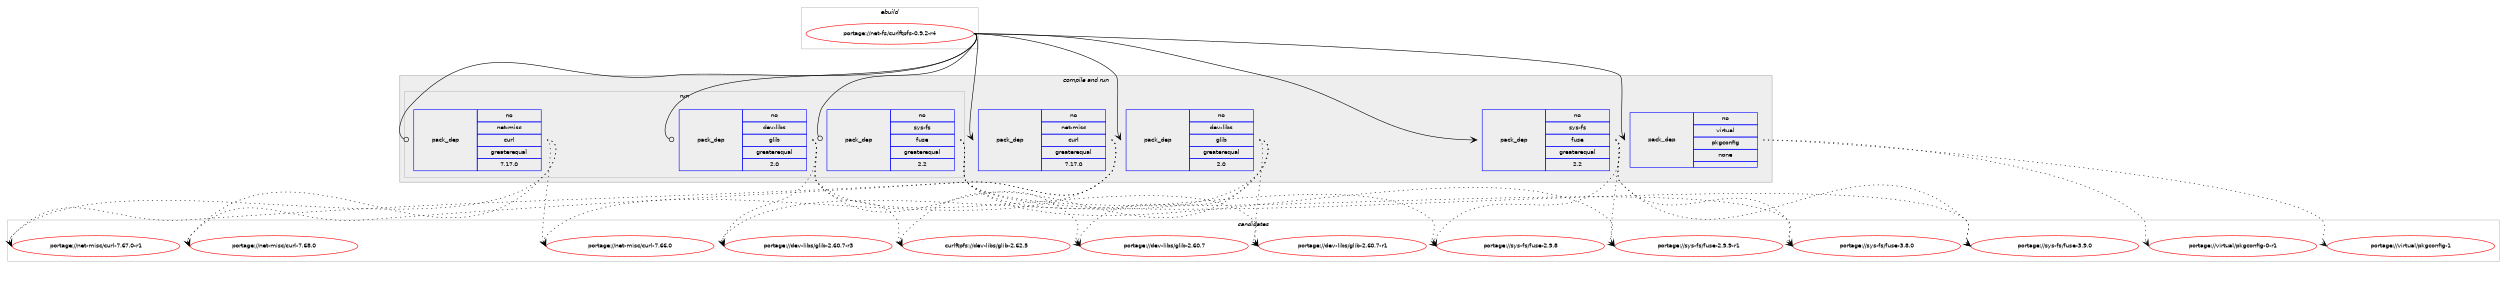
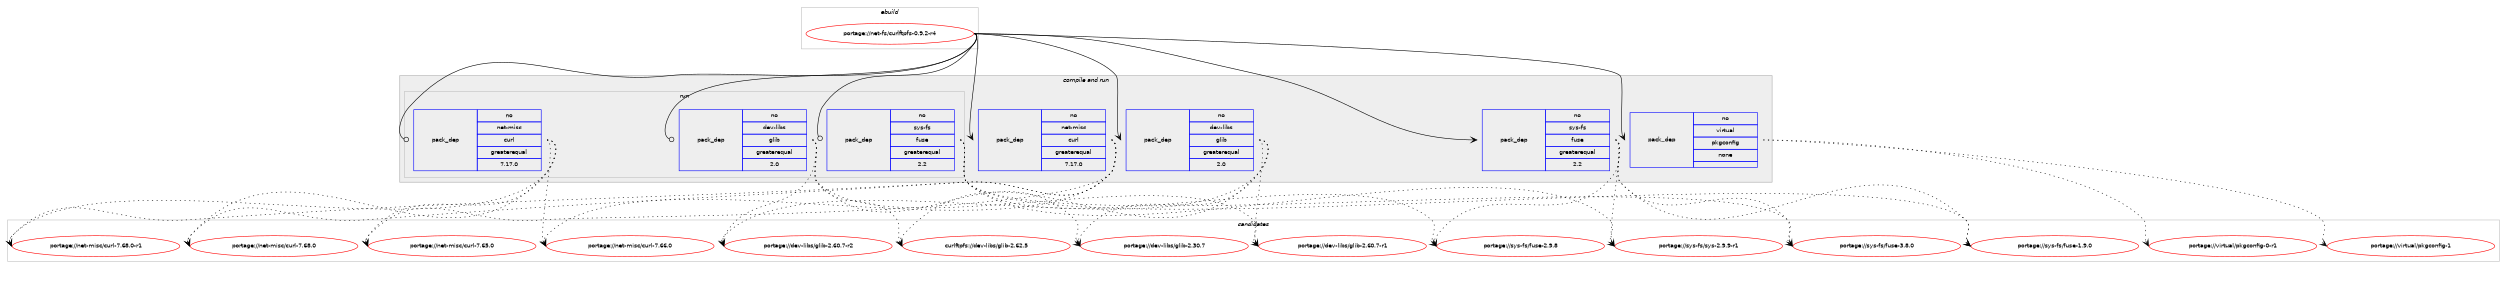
(96, 246) -> (96, 246)
none -> (452, 246)
(808, 246) -> (808, 246)
(1164, 246) -> (1164, 246)
(1699, 246) -> (1699, 246)
(2055, 246) -> (2055, 246)
